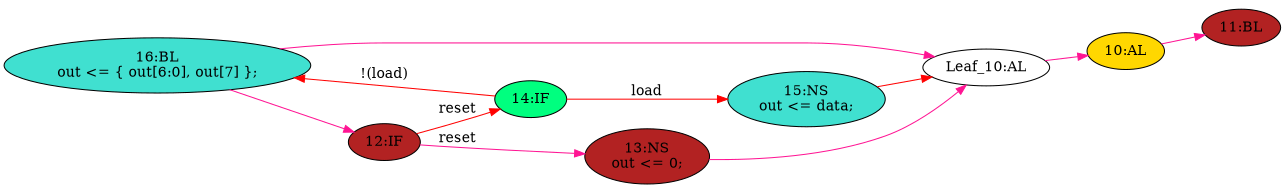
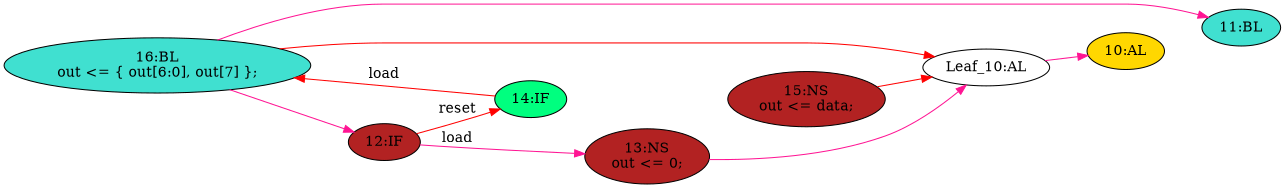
(1241, 28) -> (1241, 28)
(1178, 40) -> (706, 4)
(602, 43) -> (602, 43)
(384, 74) -> (384, 74)
(642, 99) -> none
(807, 99) -> (807, 99)
(458, 139) -> (458, 139)
